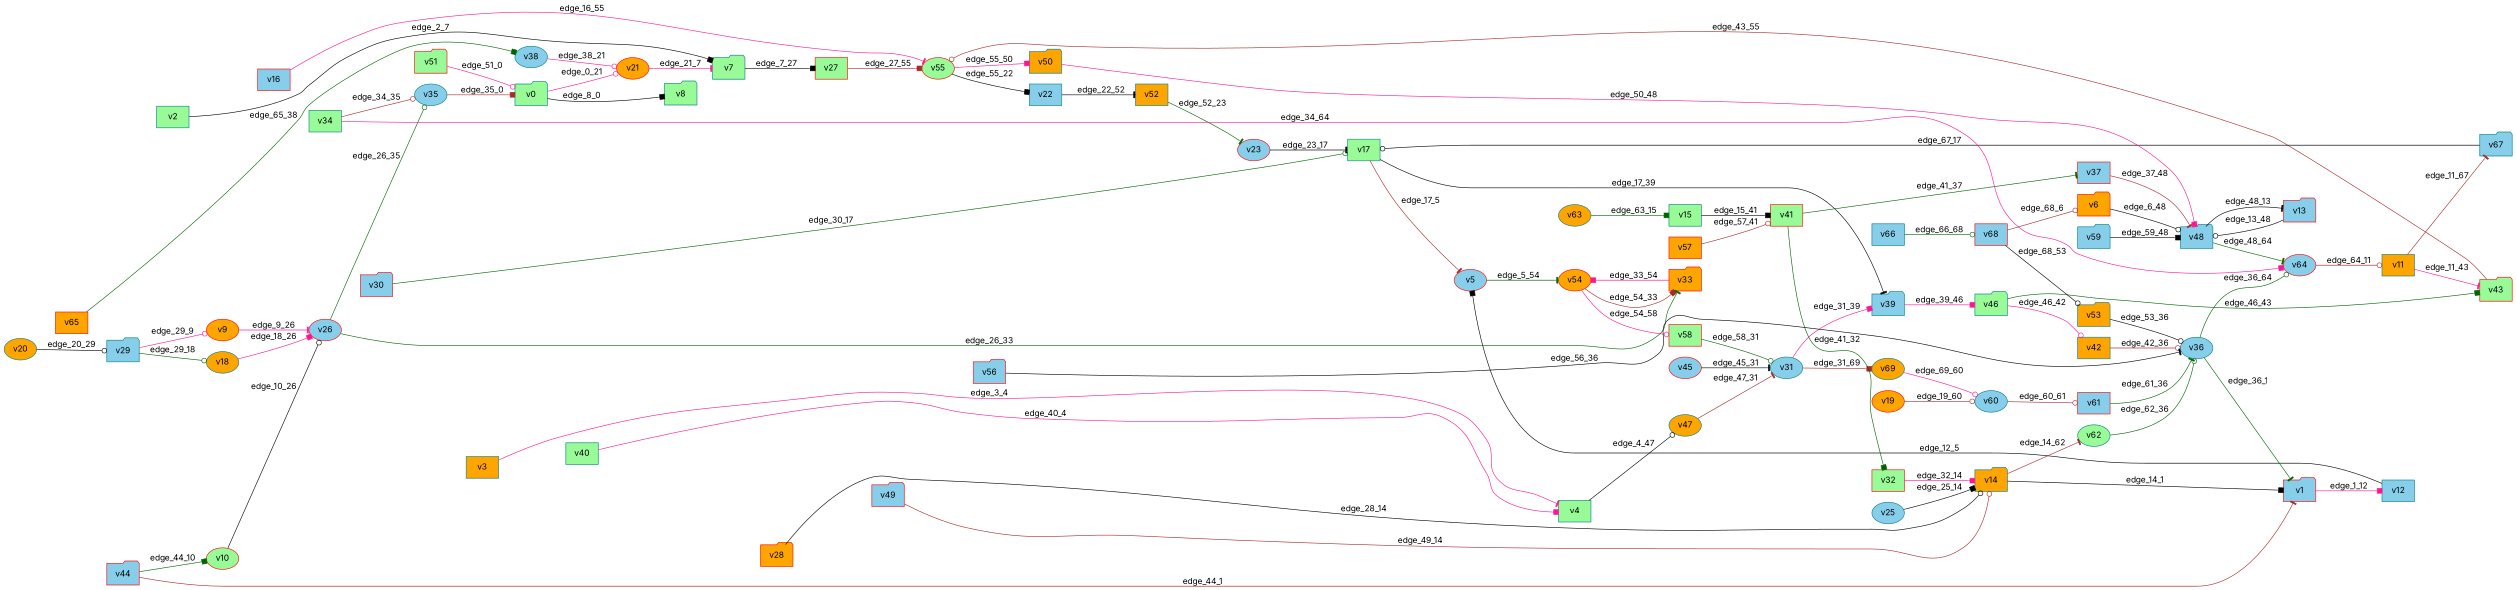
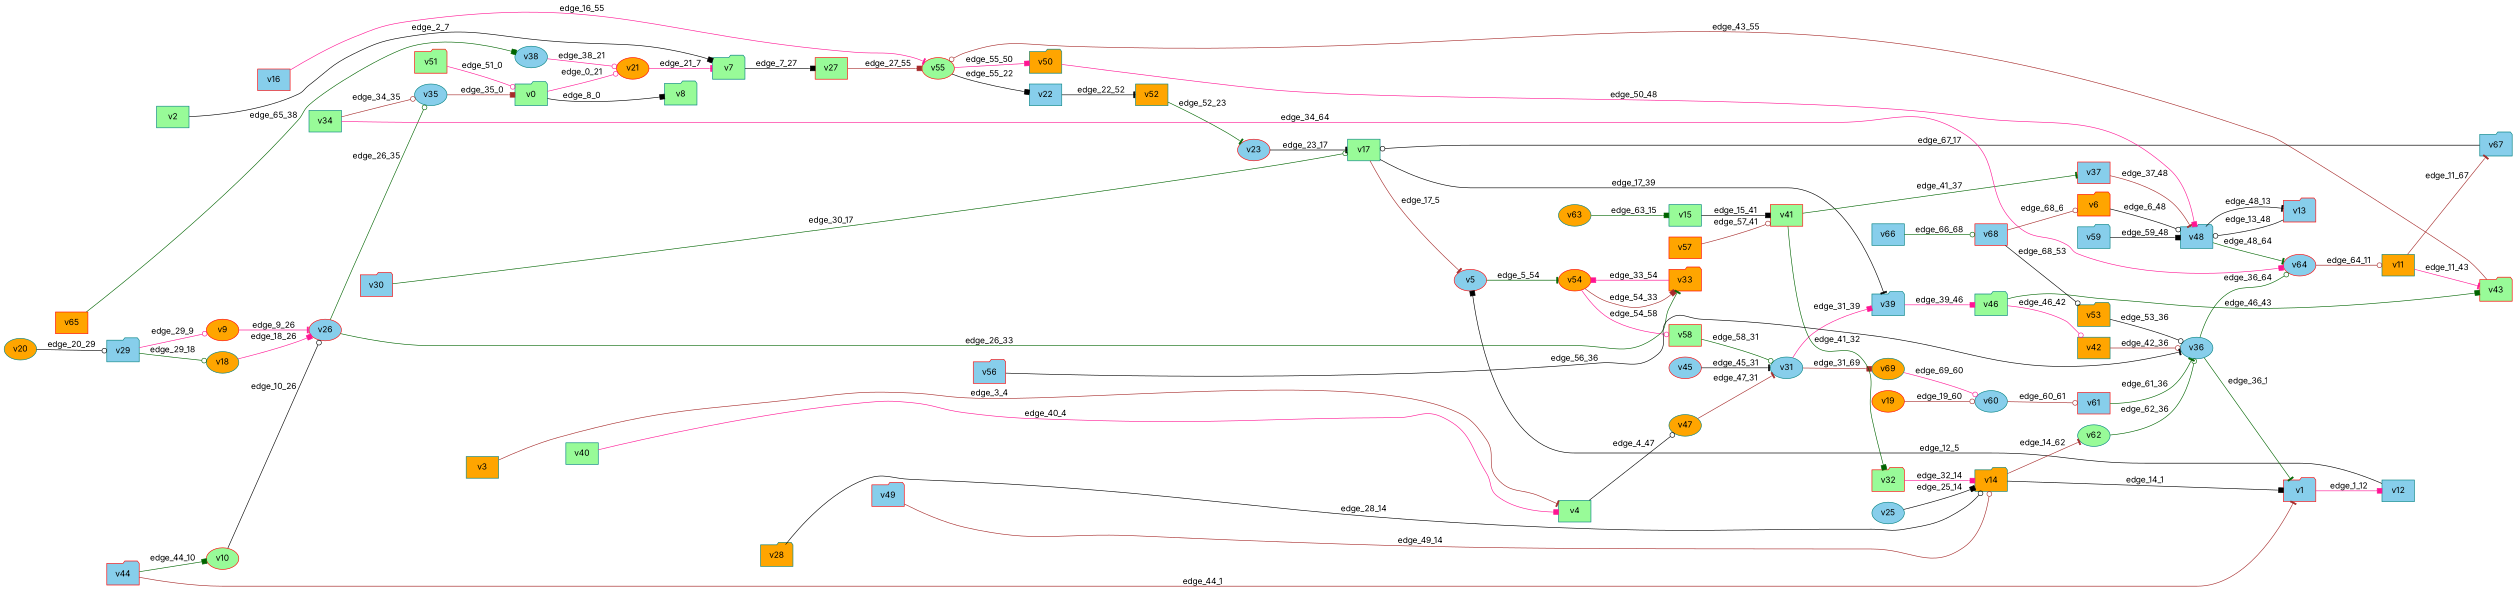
(1048, 397) -> (1048, 397)
(1888, 481) -> (1888, 481)
(777, 556) -> (777, 556)
